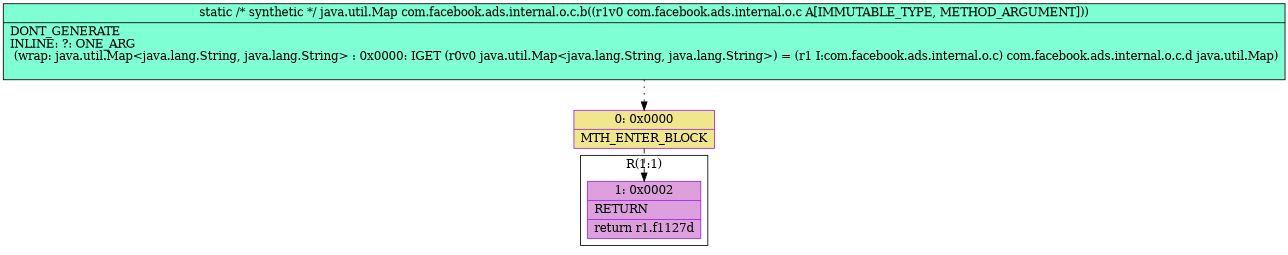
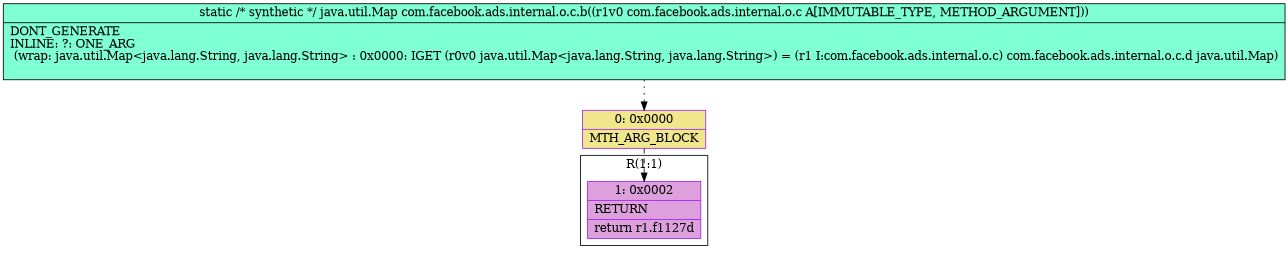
(644, 138) -> (644, 138)
